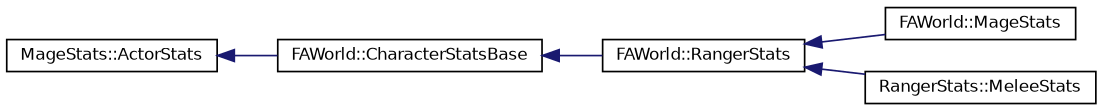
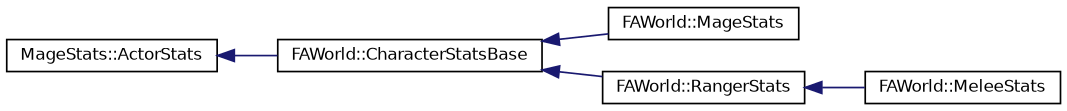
(854, 38) -> (584, 37)
(981, 88) -> (963, 88)
